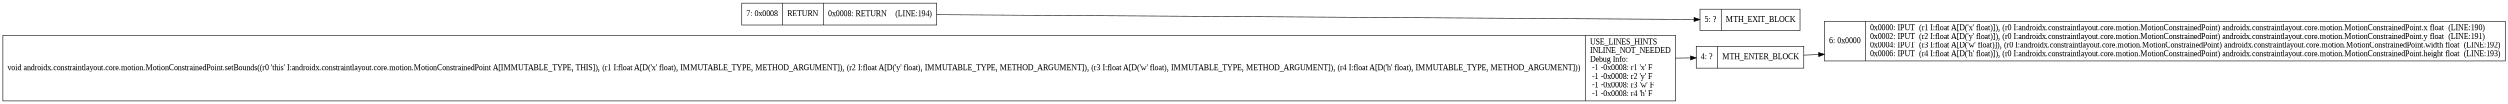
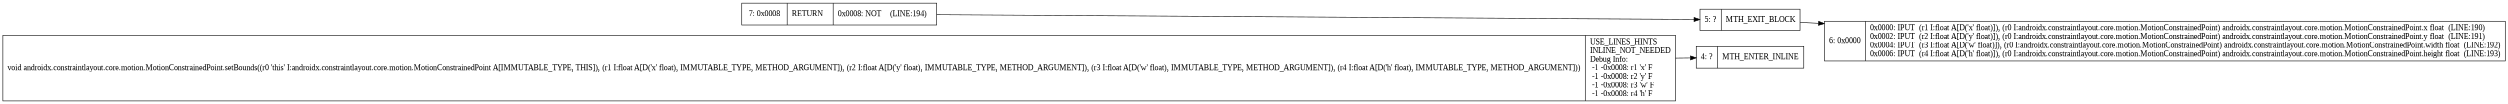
(880, 14) -> (882, 14)
(1811, 55) -> (1809, 23)
(1761, 57) -> (1760, 57)
